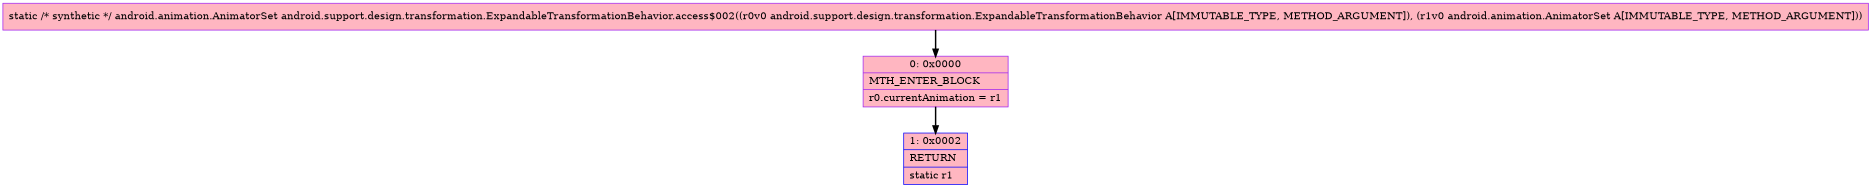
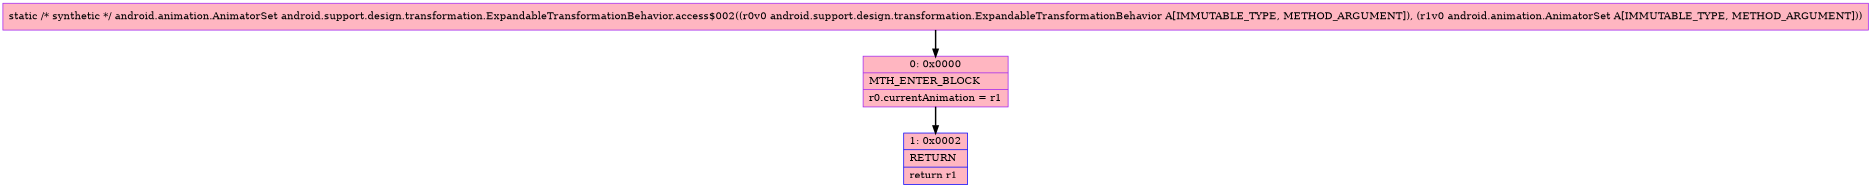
(932, 175) -> (934, 175)
